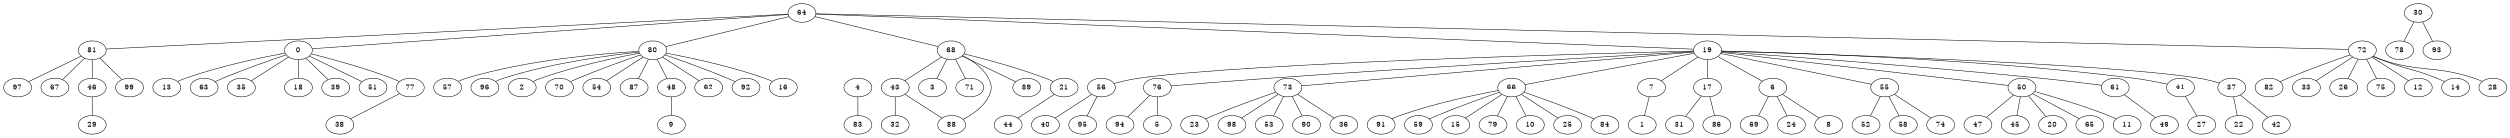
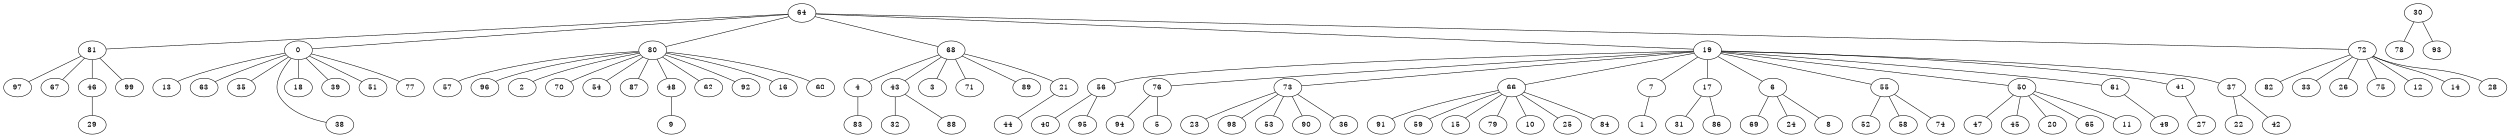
(991, 87) -> (904, 68)
none -> (821, 88)
(375, 106) -> (283, 101)
